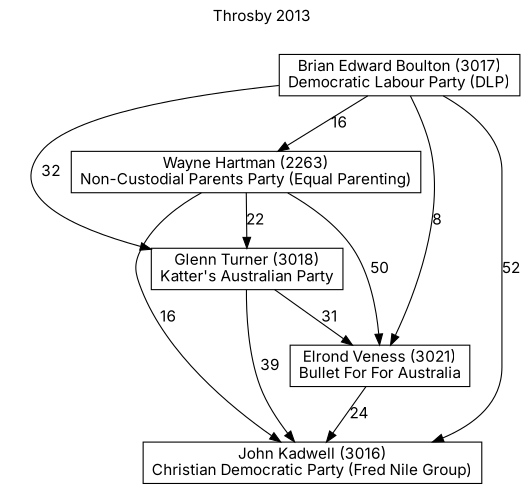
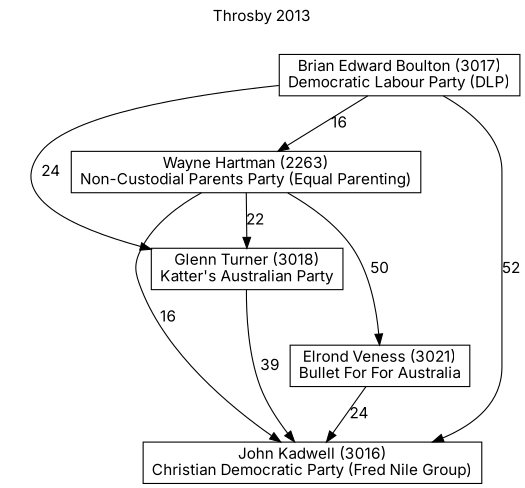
(51, 172) -> (51, 172)
(432, 216) -> none
(309, 314) -> none
